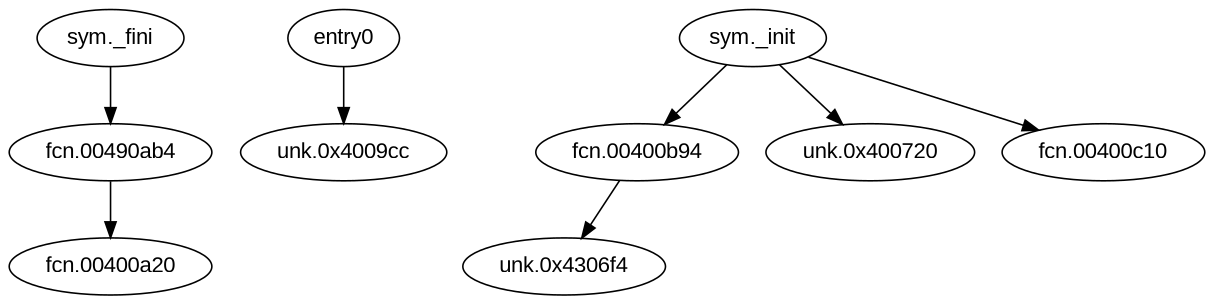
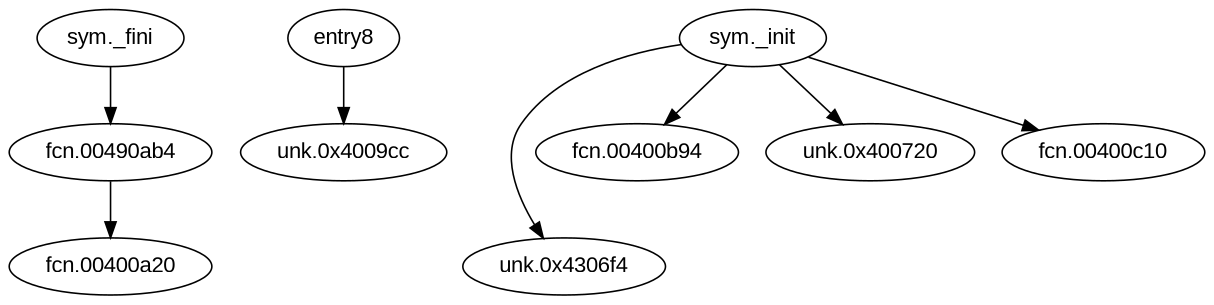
(344, 38) -> (344, 38)
(605, 203) -> (547, 97)
